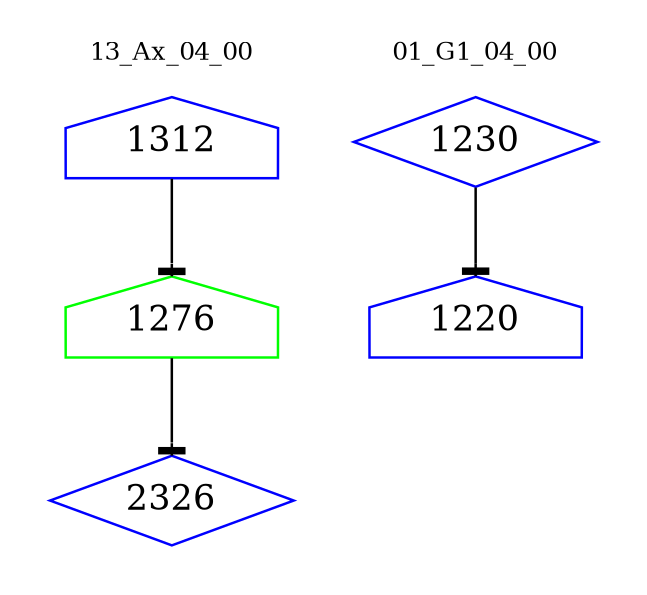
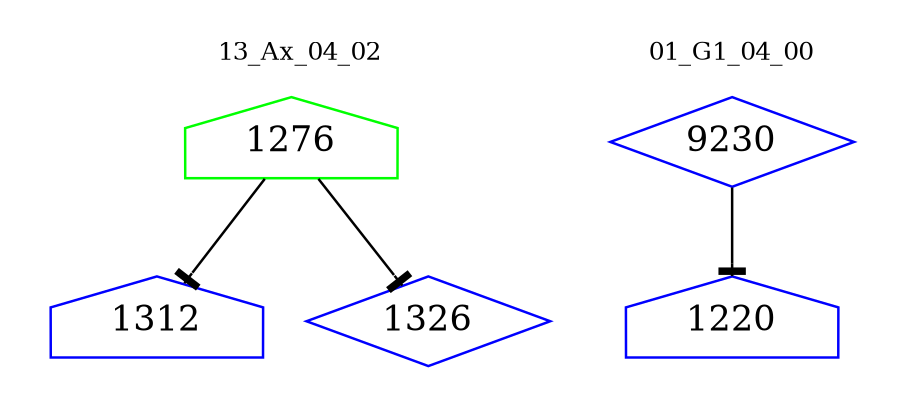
(172, 54) -> (300, 54)
(476, 142) -> (732, 142)
(172, 221) -> (229, 226)
(172, 501) -> (428, 321)
